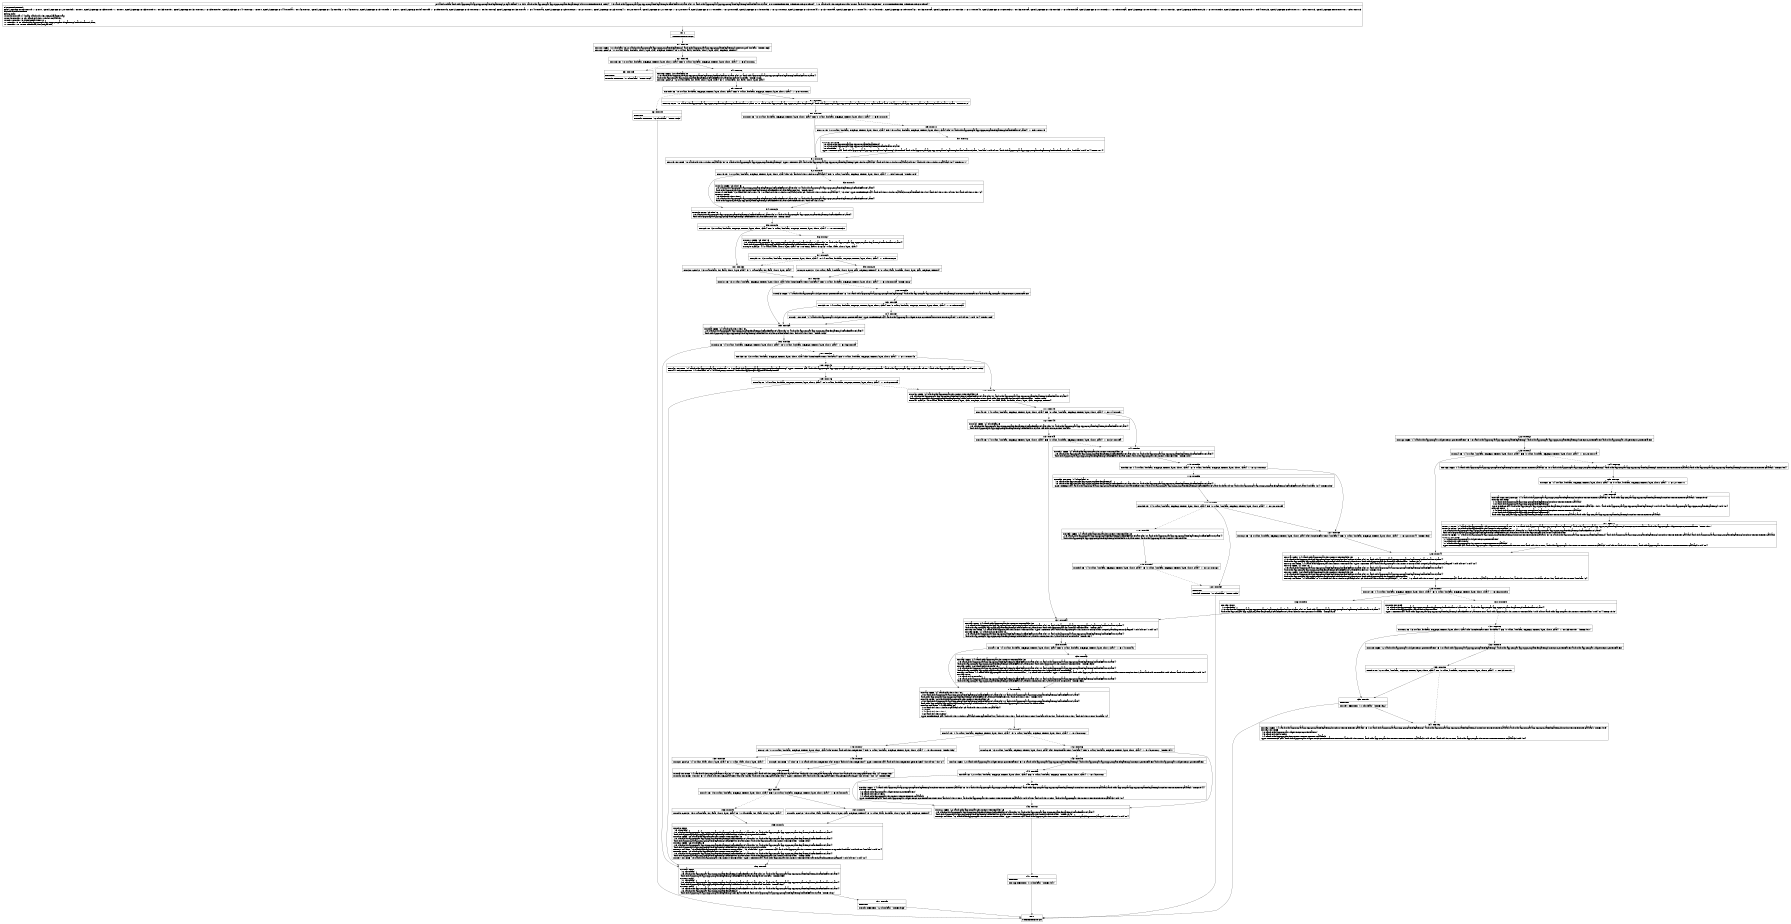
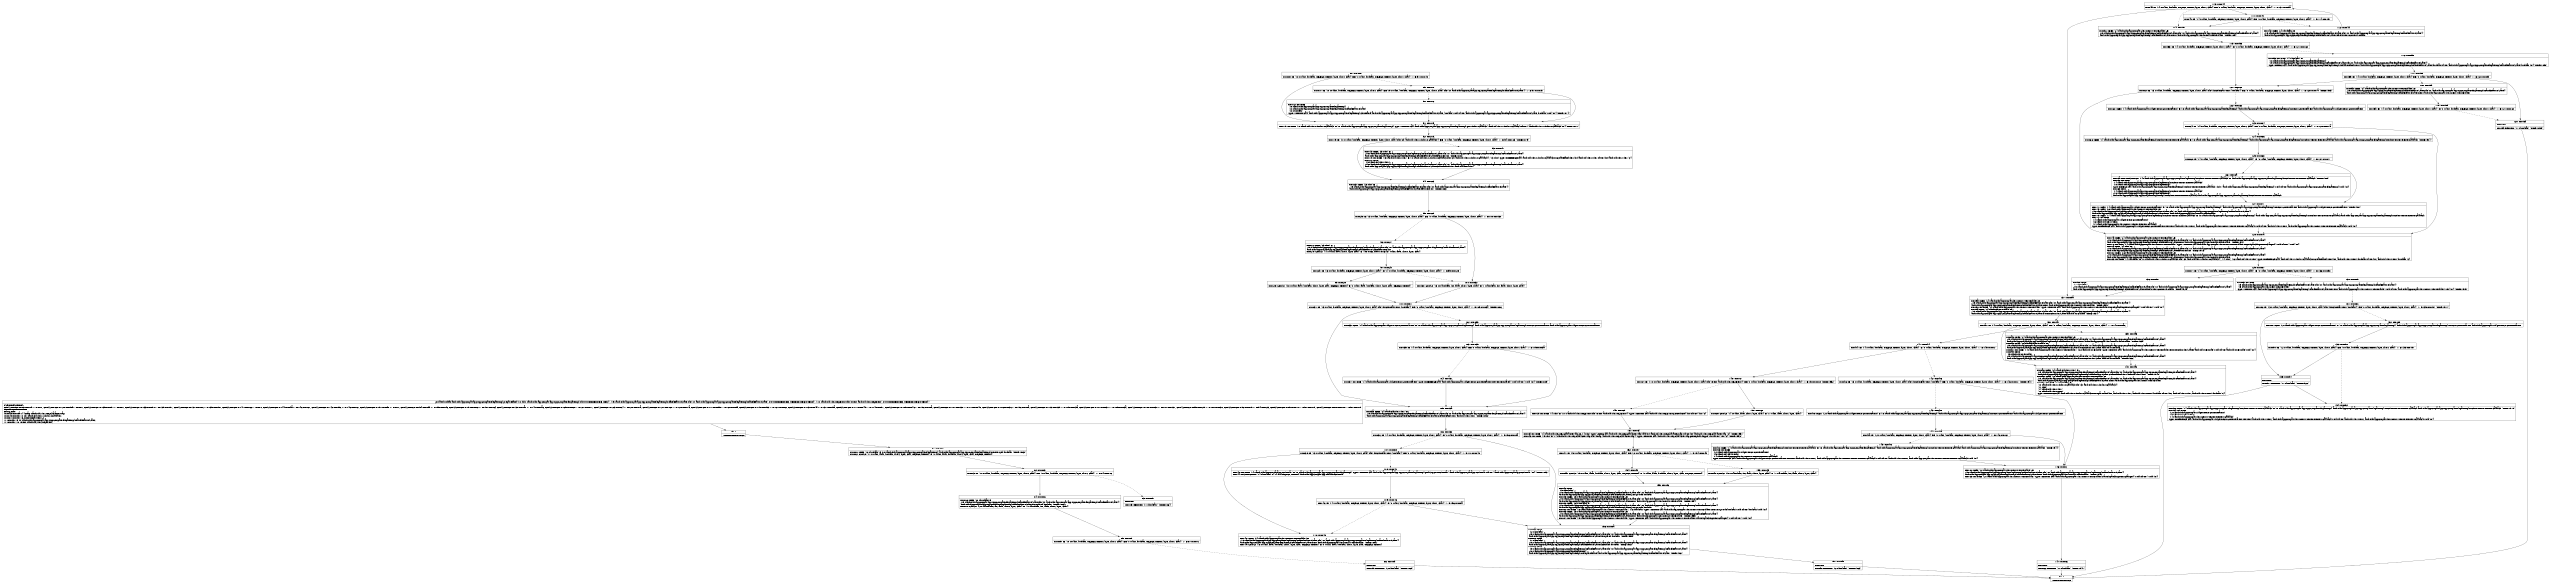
none -> (2236, 98)
(816, 102) -> none
none -> (2348, 171)
(1025, 405) -> (2237, 12)
(1014, 722) -> (1987, 334)
